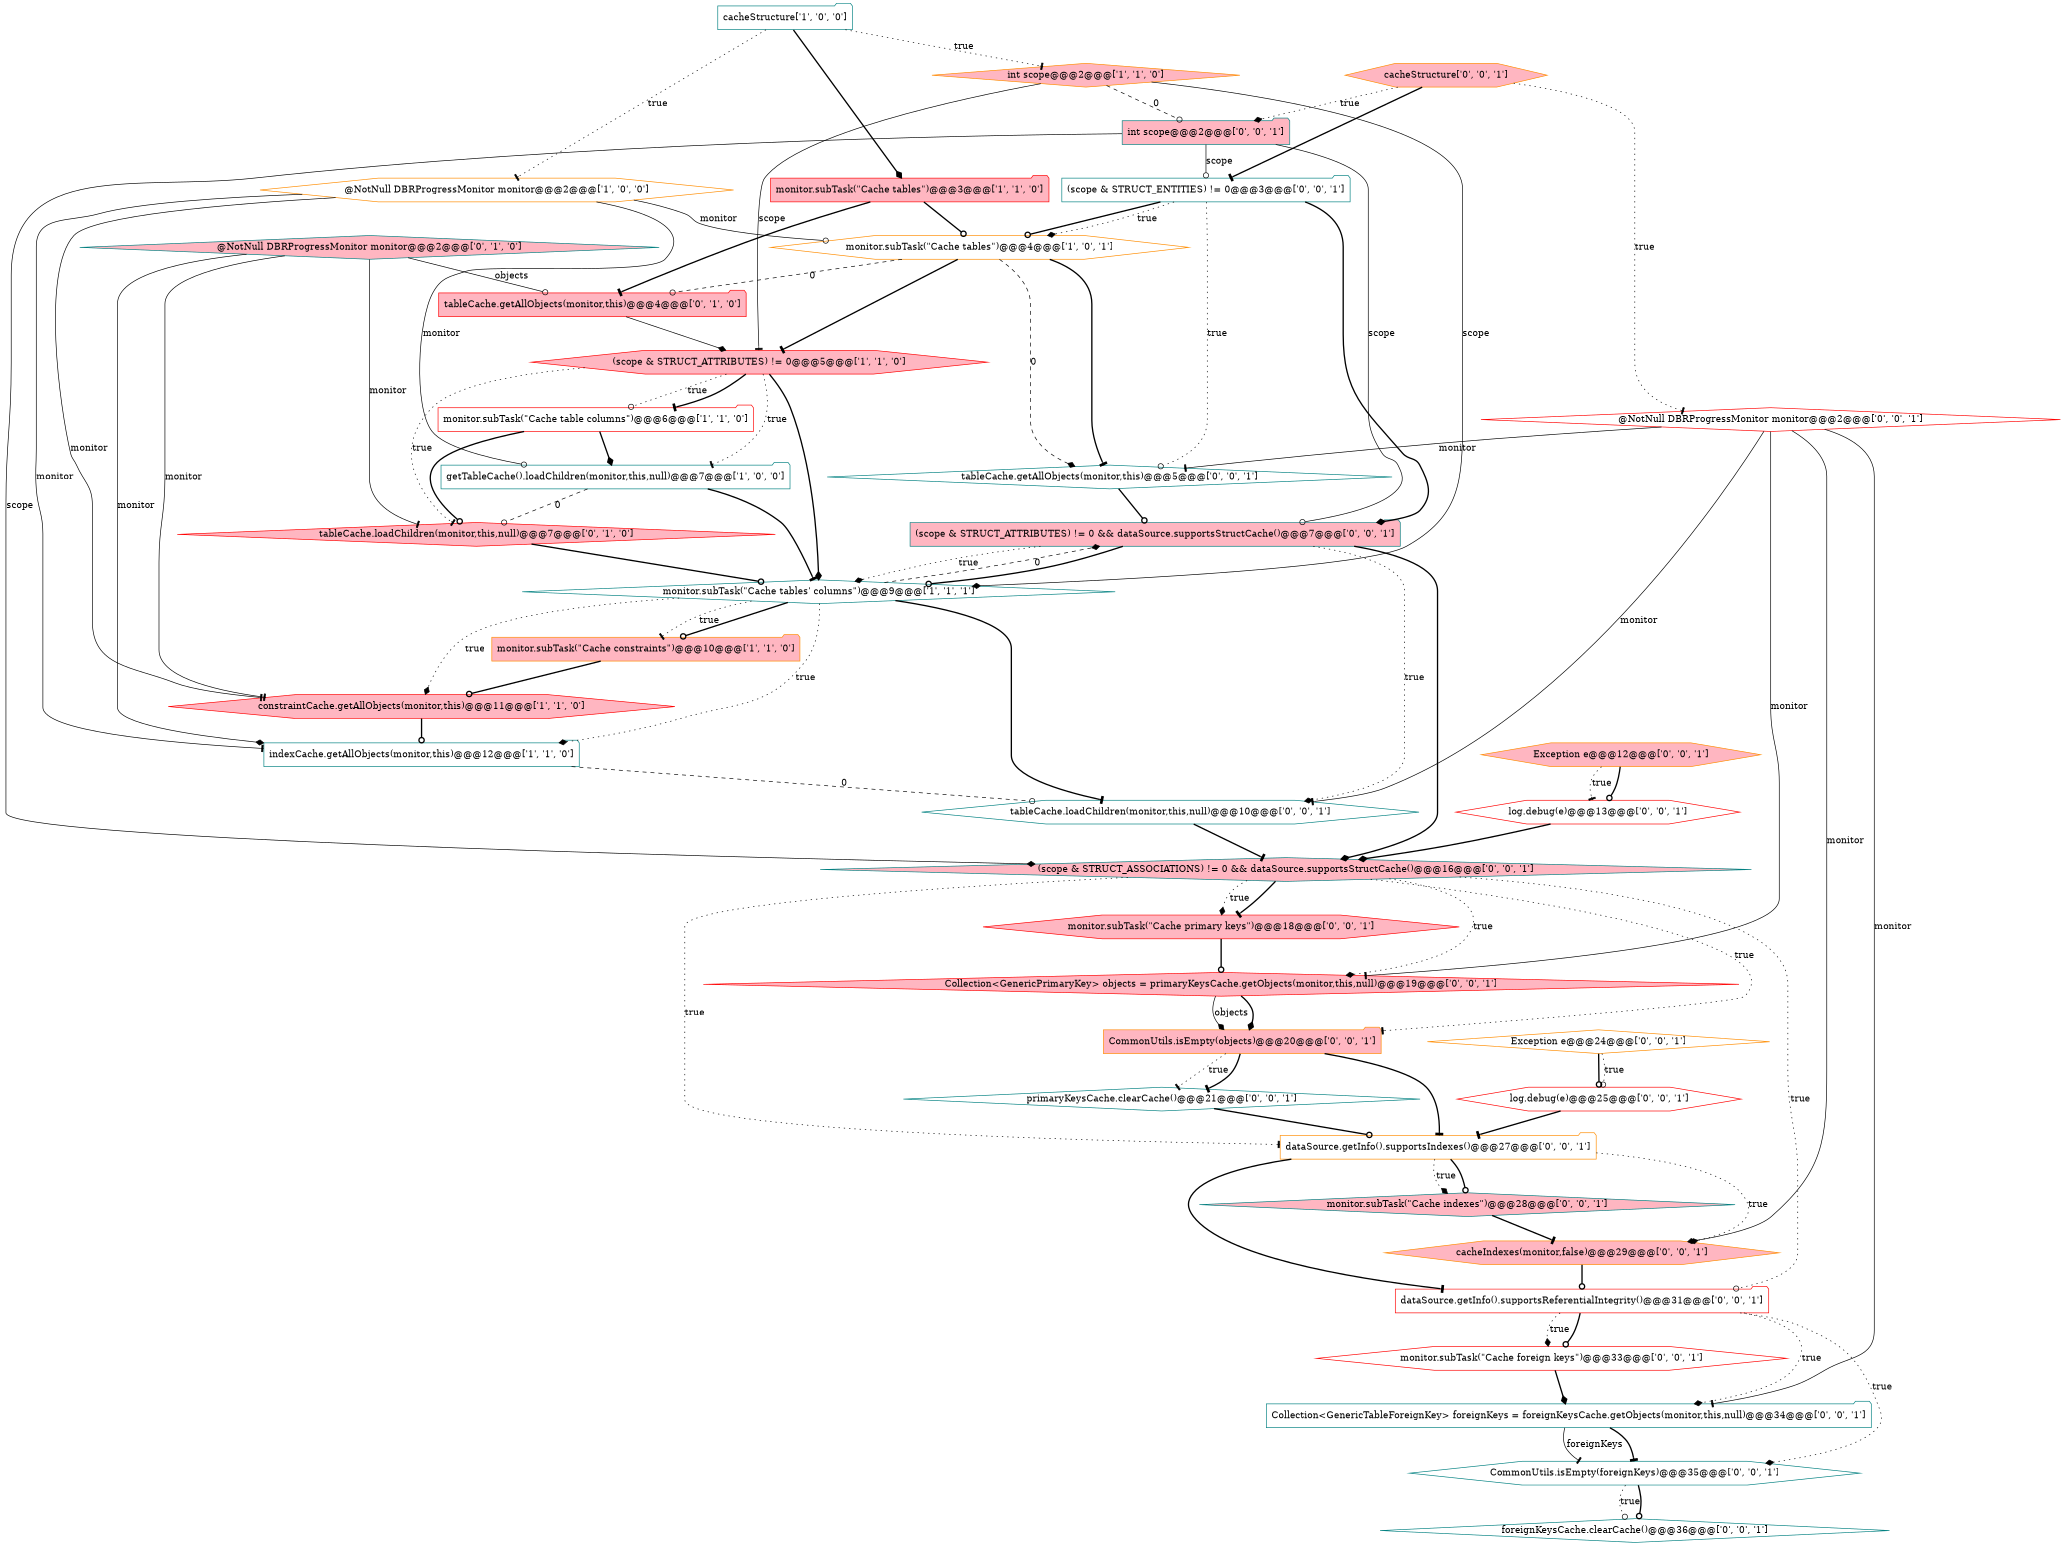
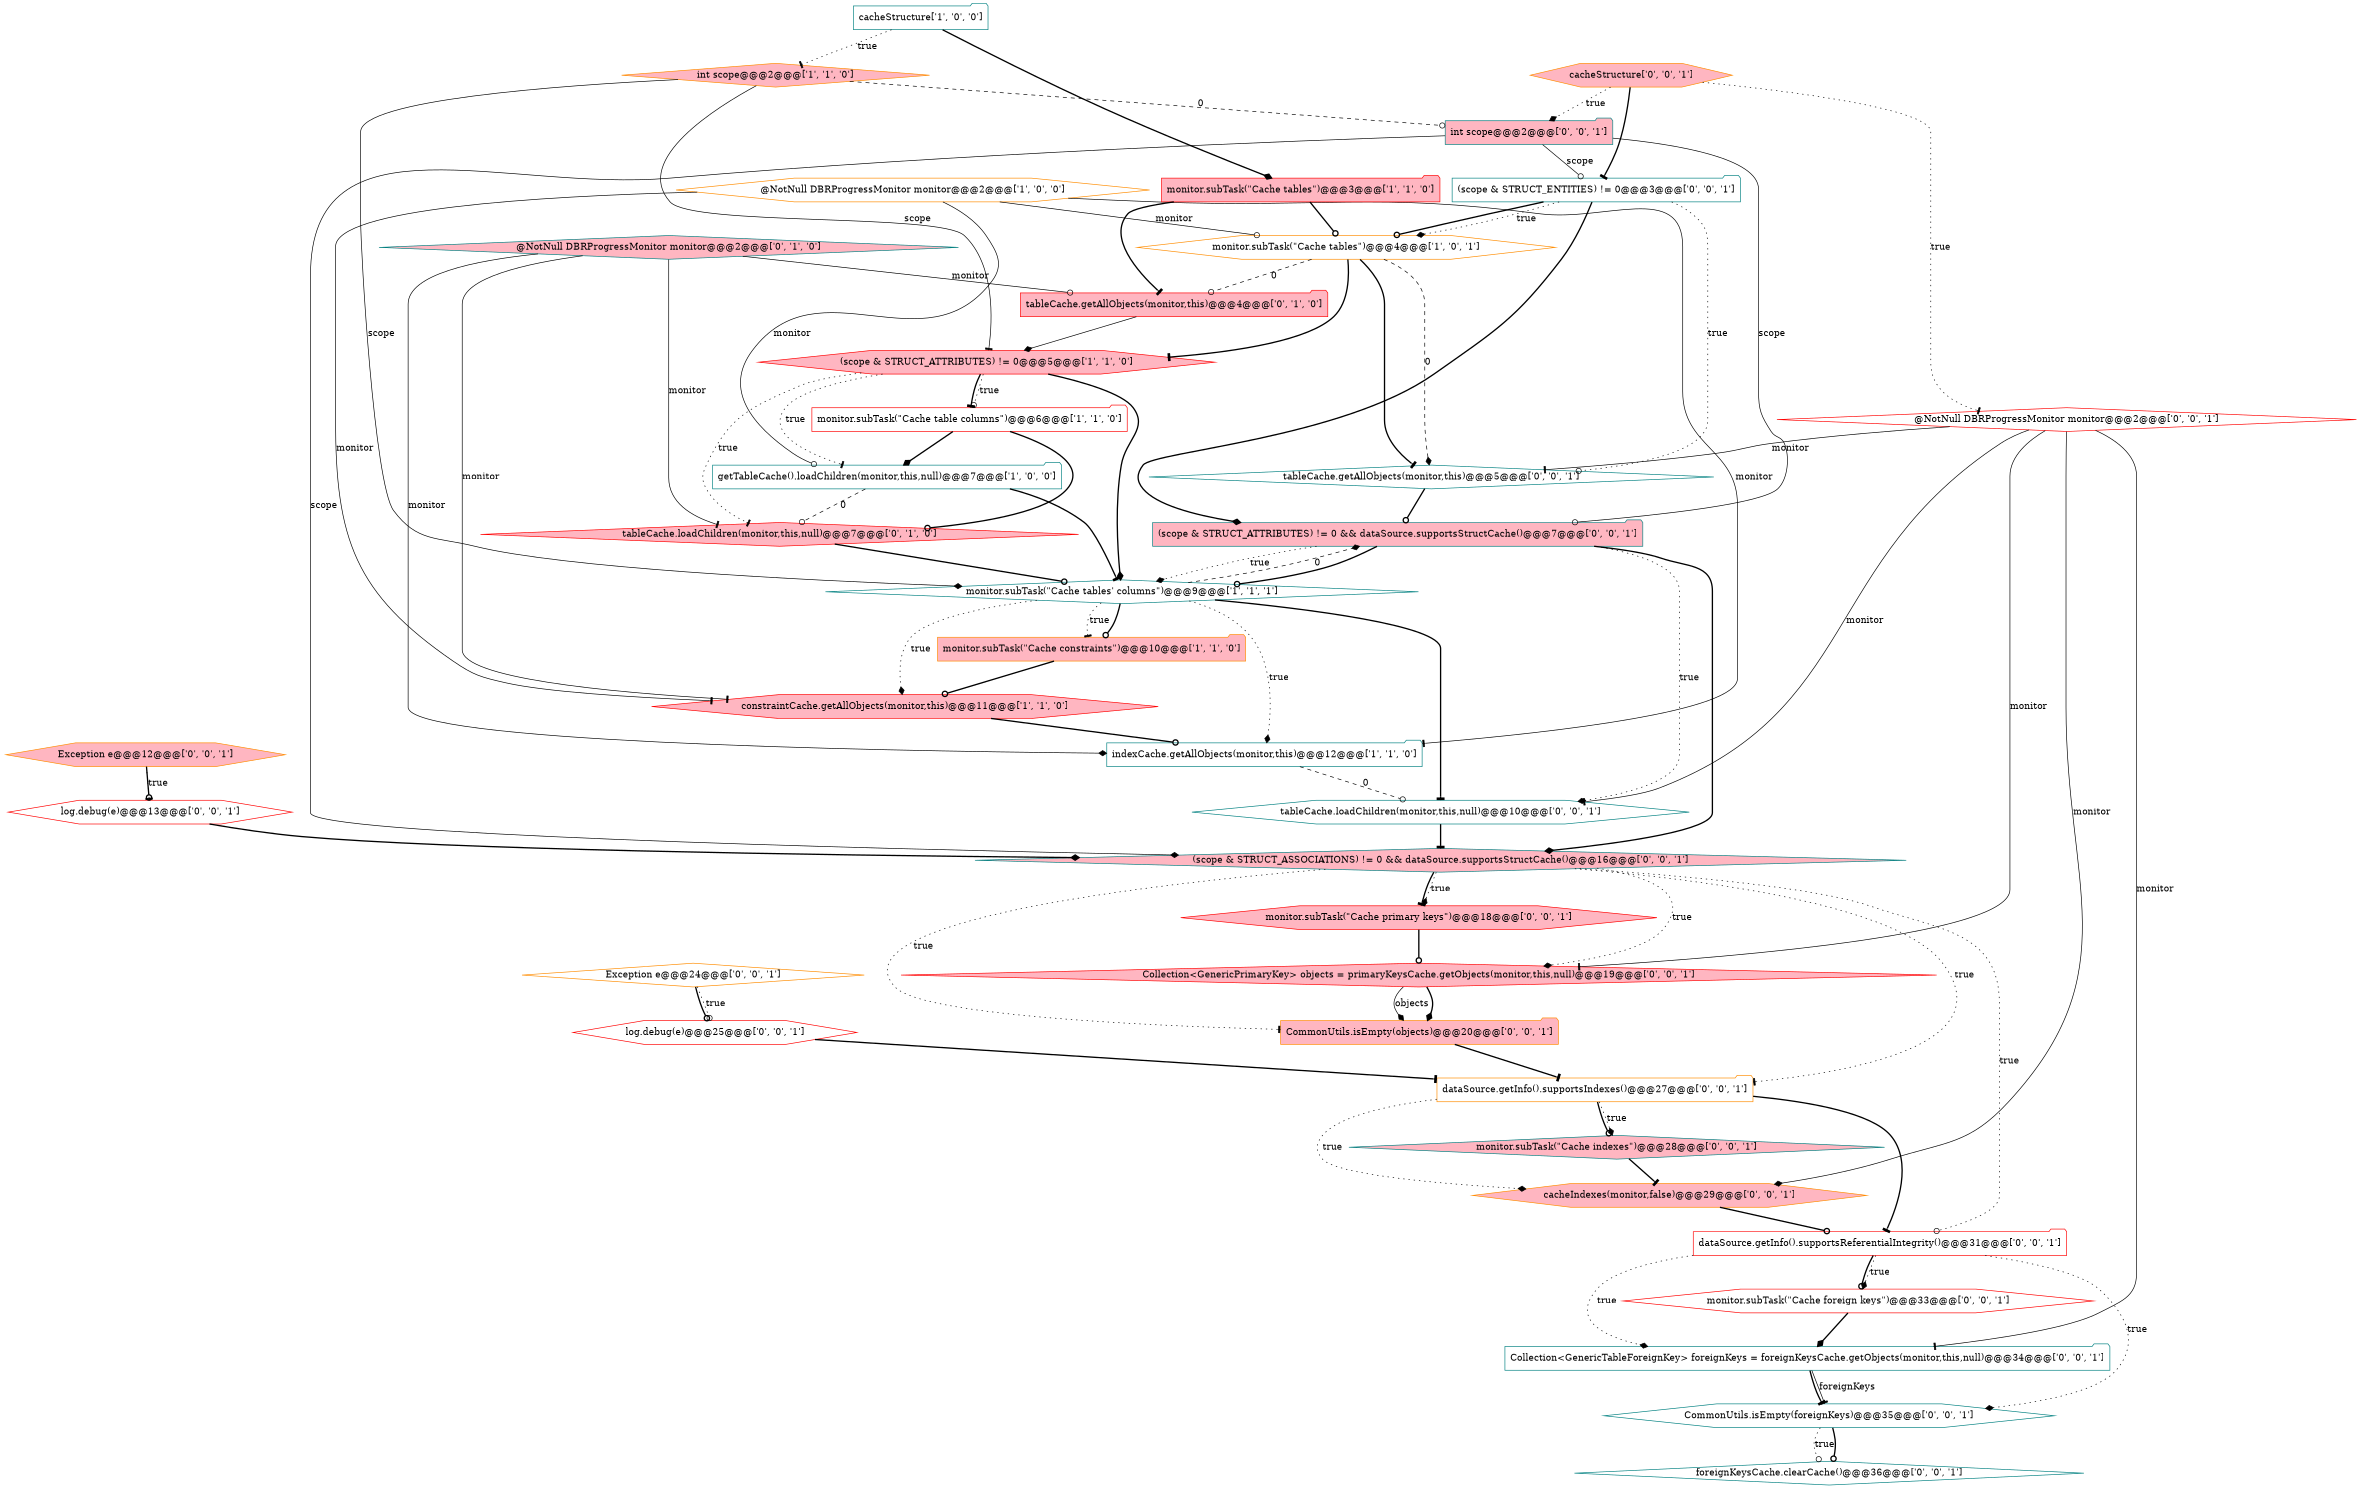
(642, 103) -> none
(512, 276) -> (971, 276)
(1162, 1099) -> none
